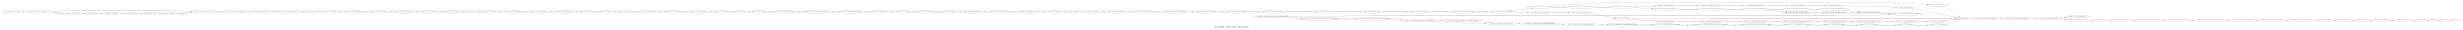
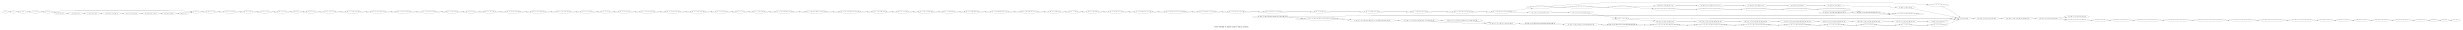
(1797, 13) -> none
